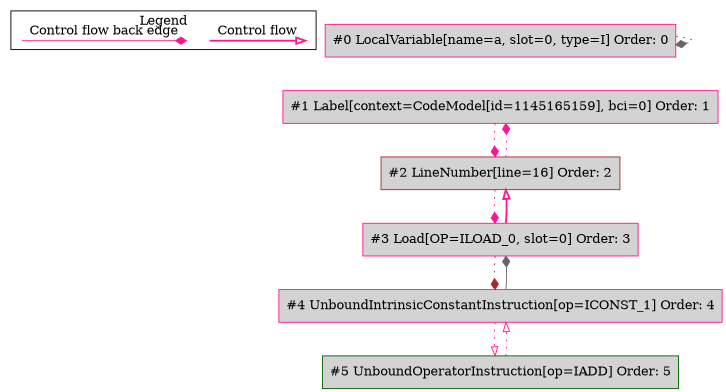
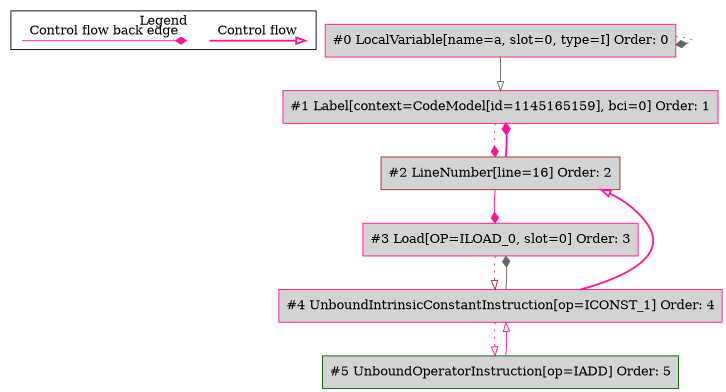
none -> (500, 69)
(507, 146) -> (507, 146)
(494, 201) -> (494, 201)
(507, 211) -> (649, 253)
(494, 268) -> (494, 268)
(507, 344) -> (507, 344)
